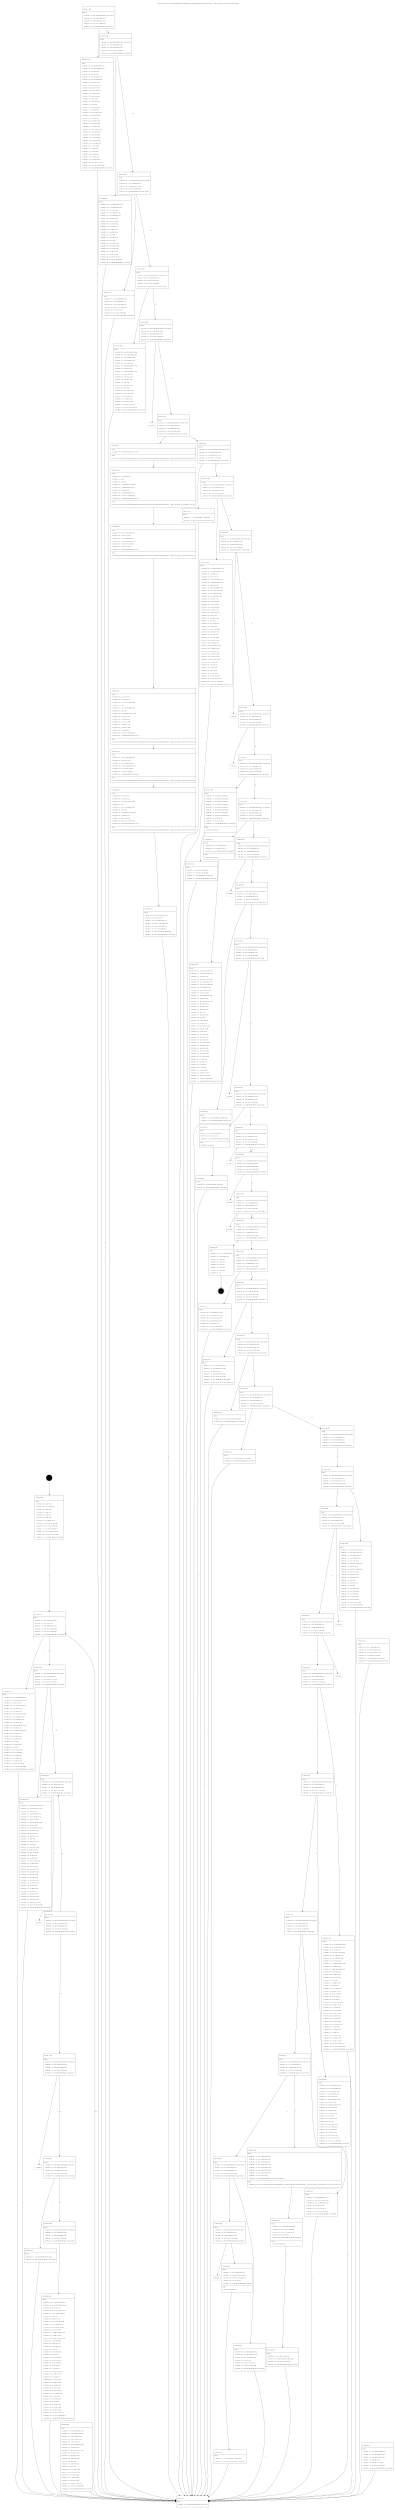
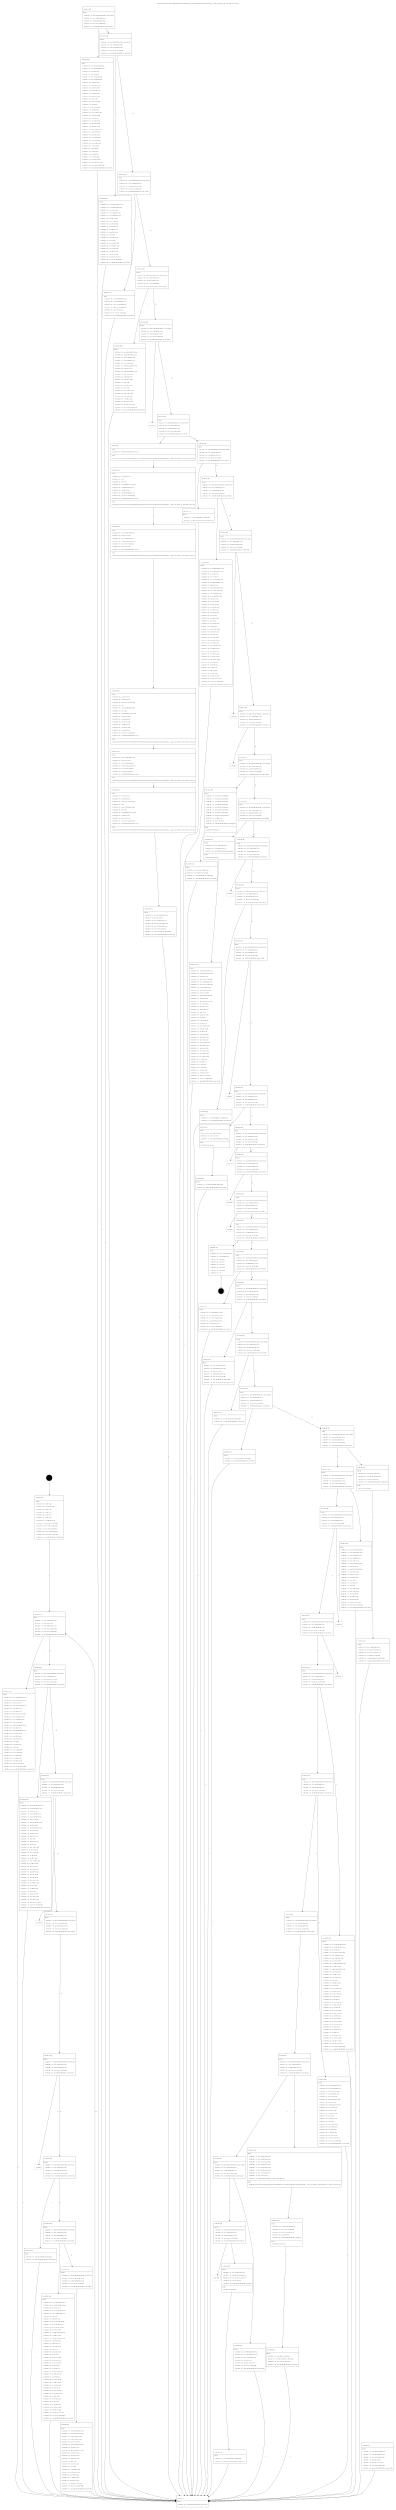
none -> (373, 1478)
(61, 1854) -> (55, 1853)
(321, 2203) -> none
none -> (76, 2278)
